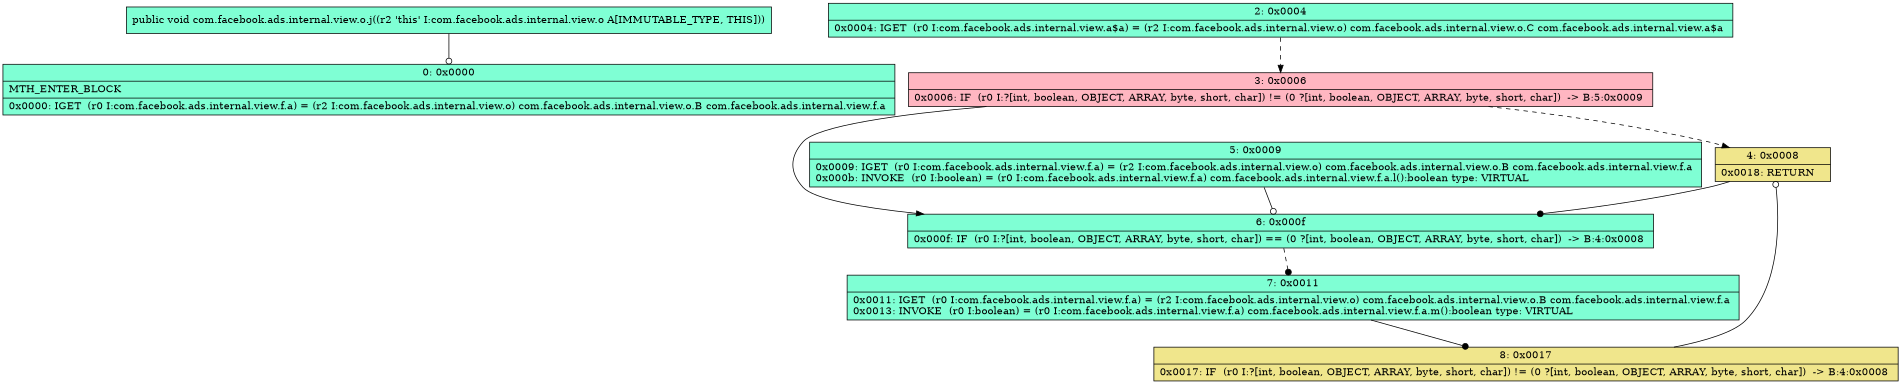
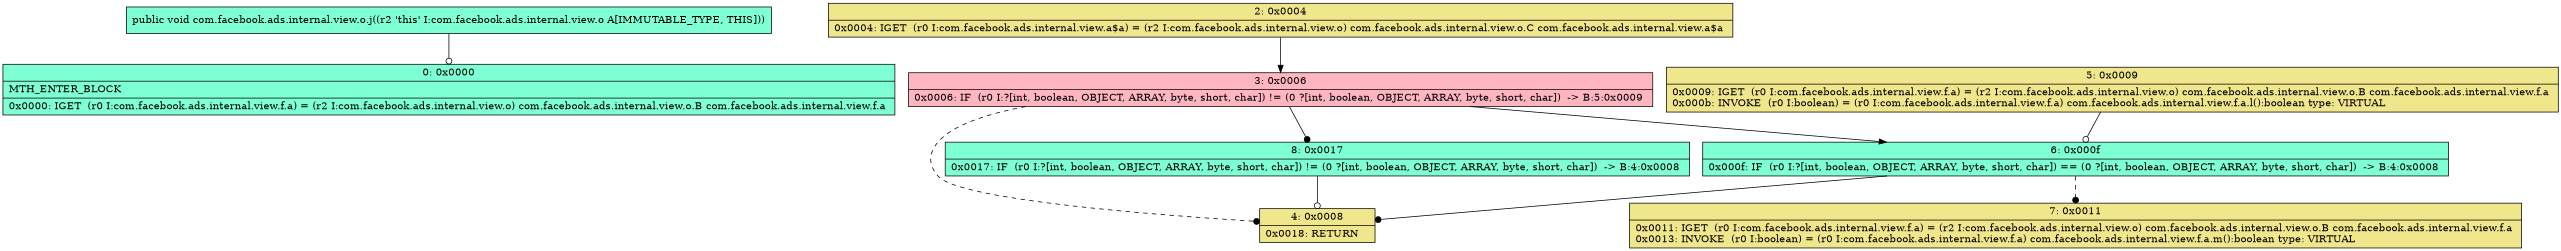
(1281, 20) -> (1281, 20)
(1281, 51) -> (1281, 51)
(1606, 122) -> (1027, 200)
(1256, 165) -> (2112, 90)
(1637, 201) -> (1634, 198)
(1293, 298) -> (2076, 226)
(1417, 333) -> (1298, 122)
(1526, 364) -> (1317, 159)
